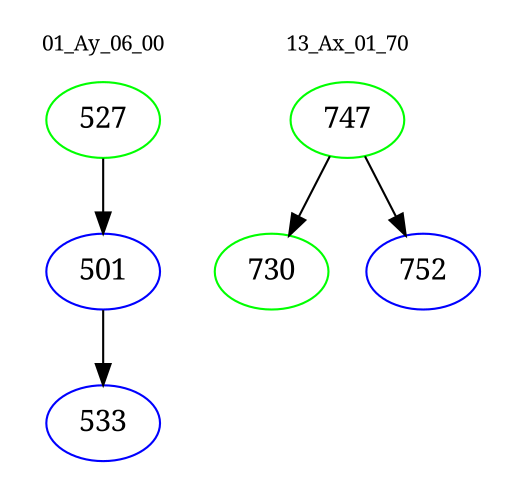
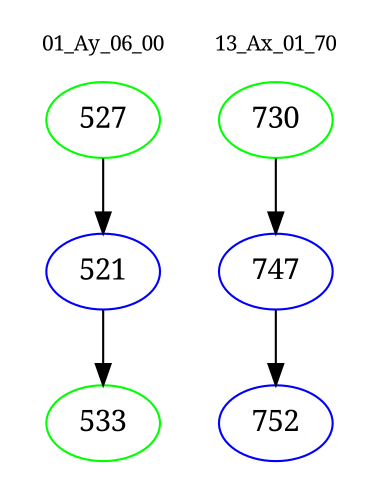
(347, 120) -> (276, 272)
(314, 186) -> (276, 185)
(103, 272) -> (103, 272)
(103, 423) -> (103, 423)
